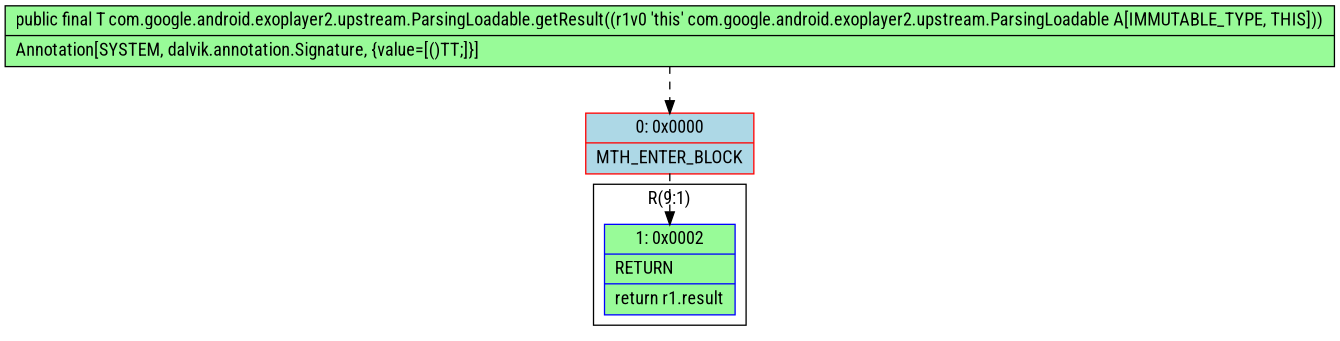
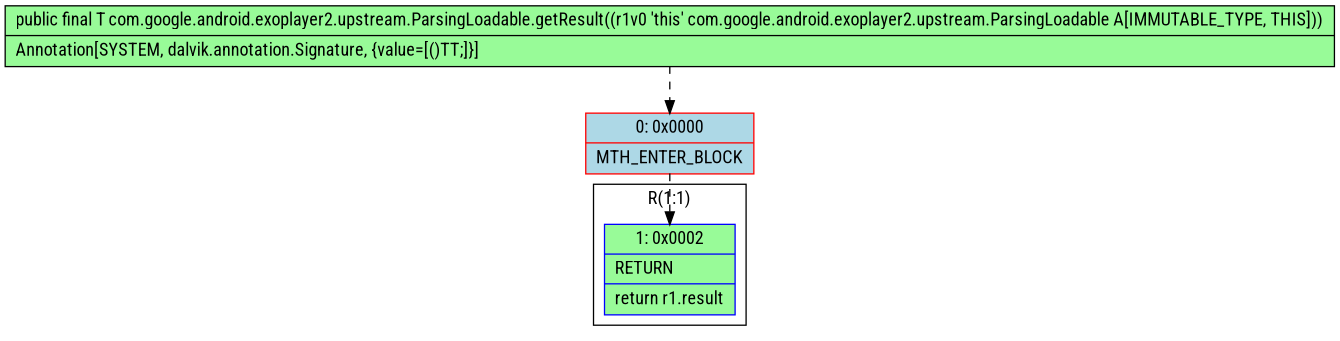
(670, 199) -> (670, 199)
